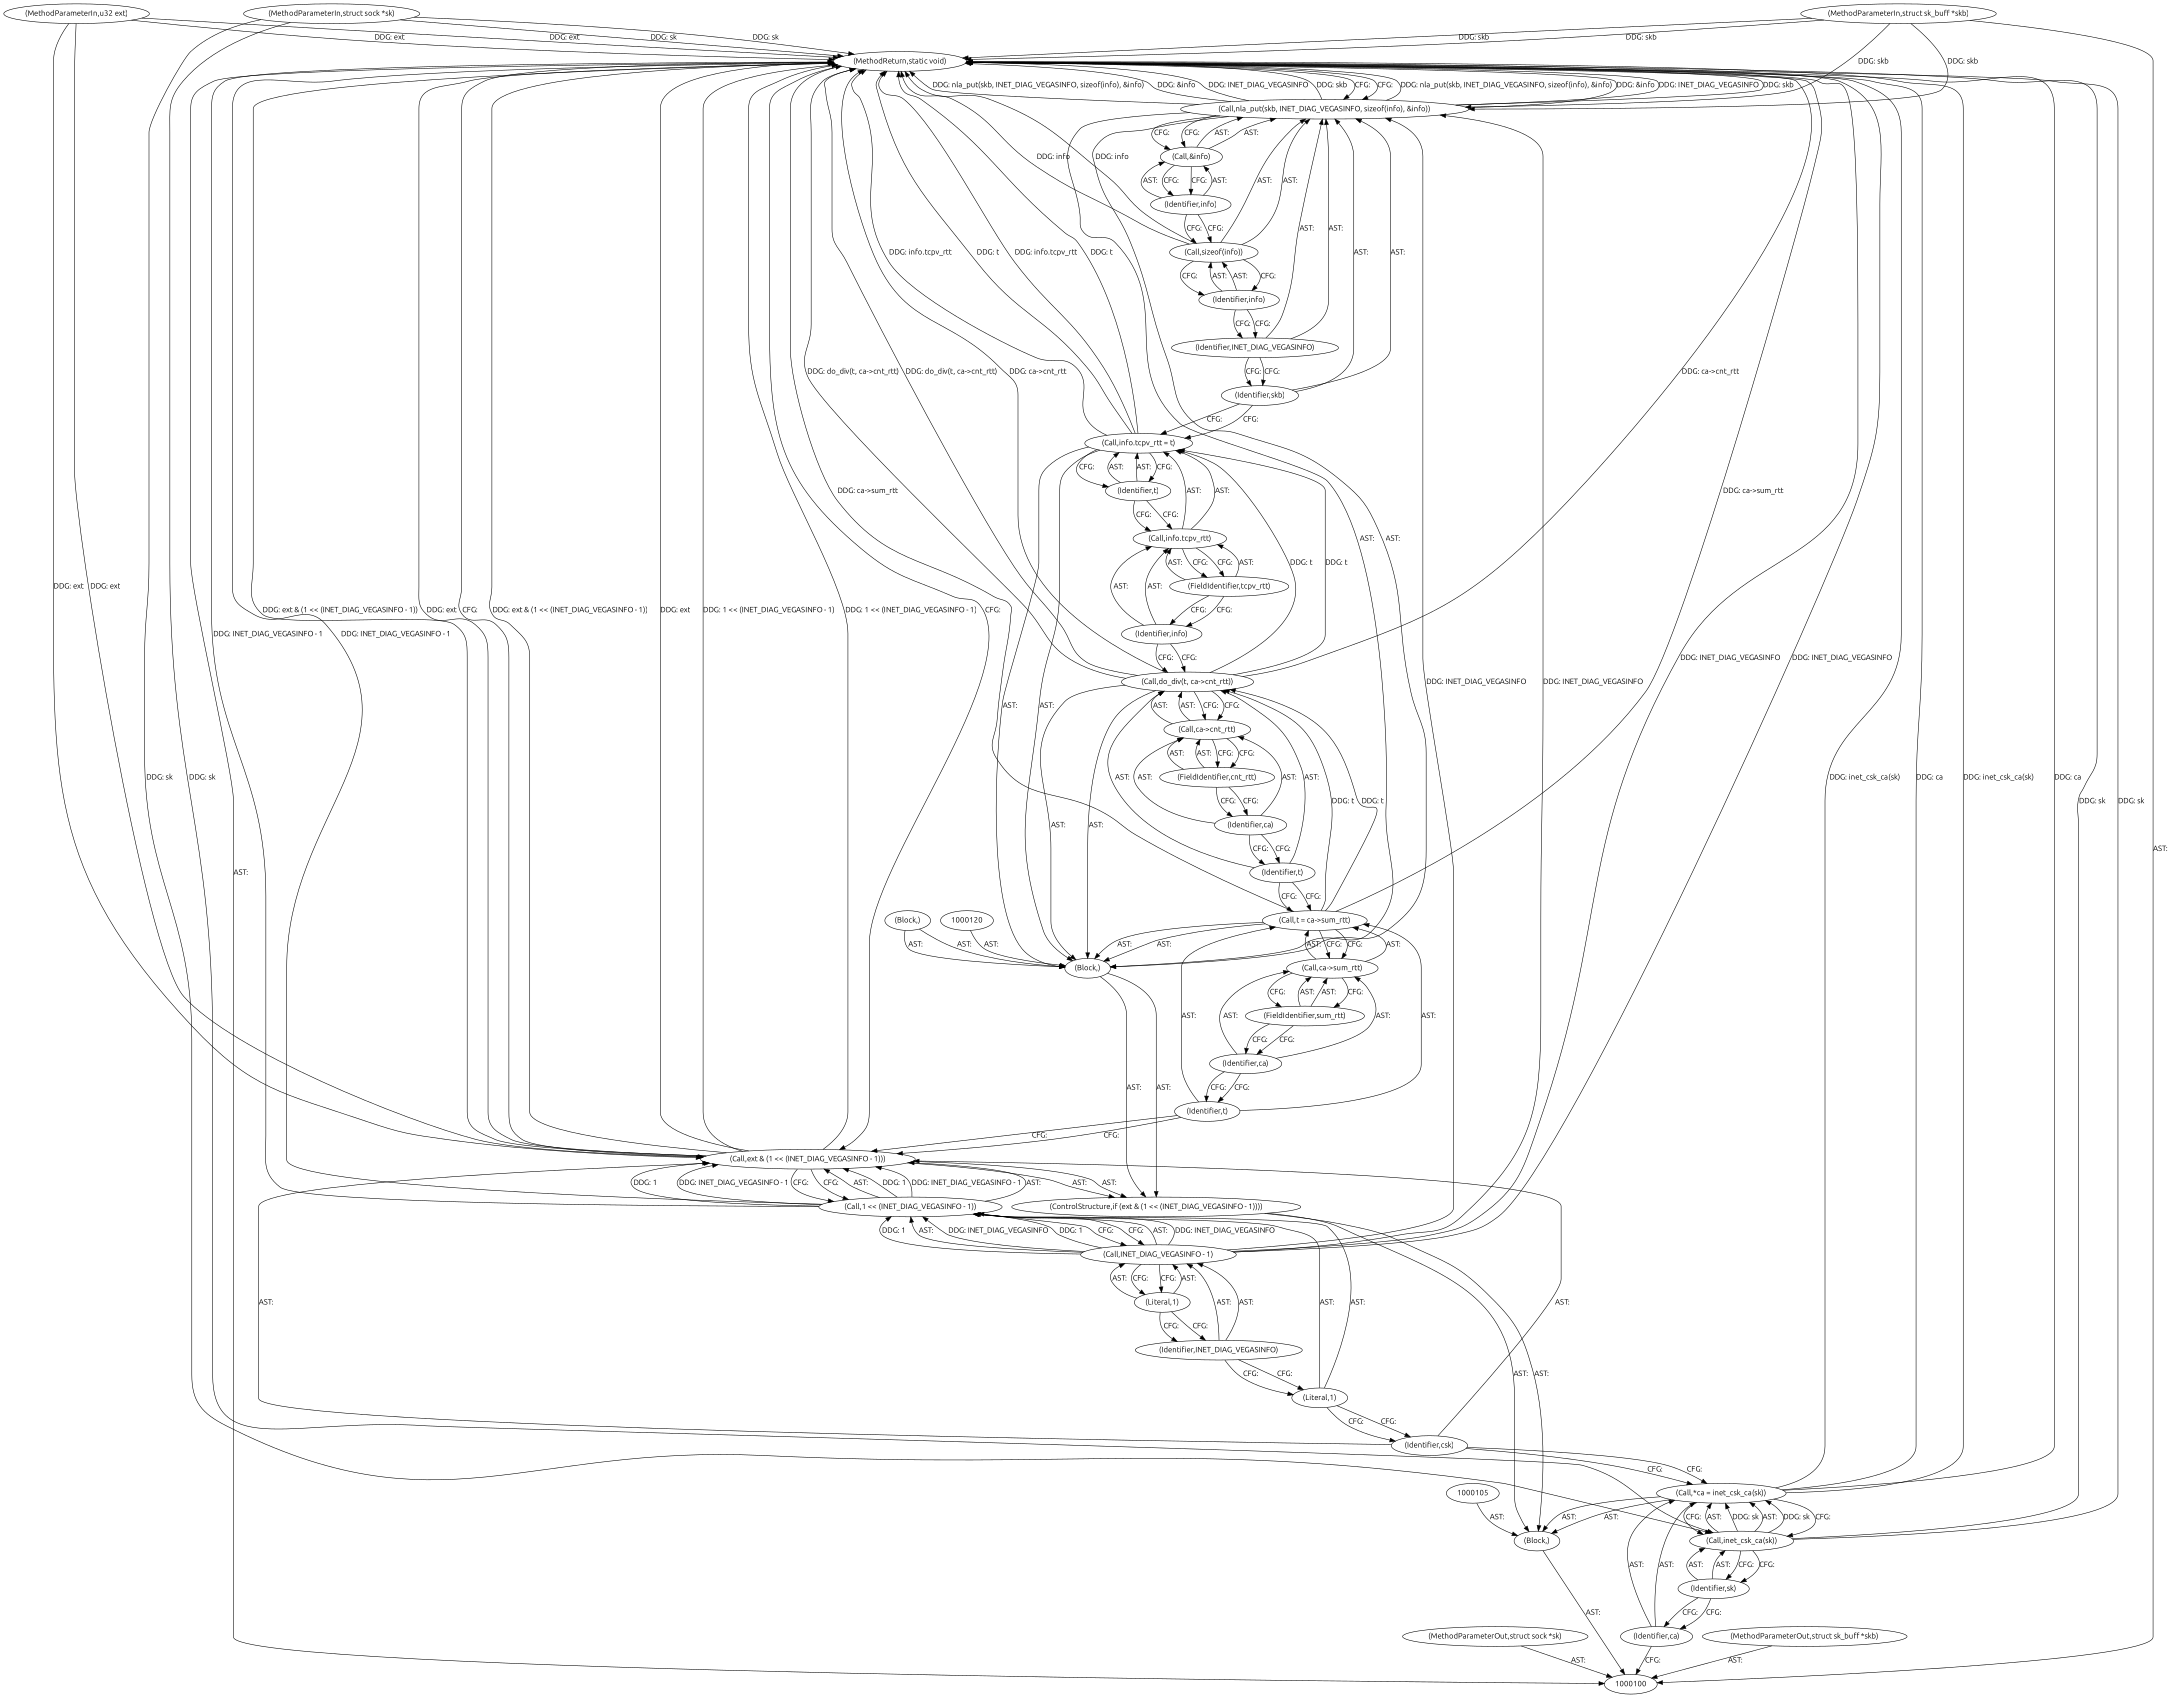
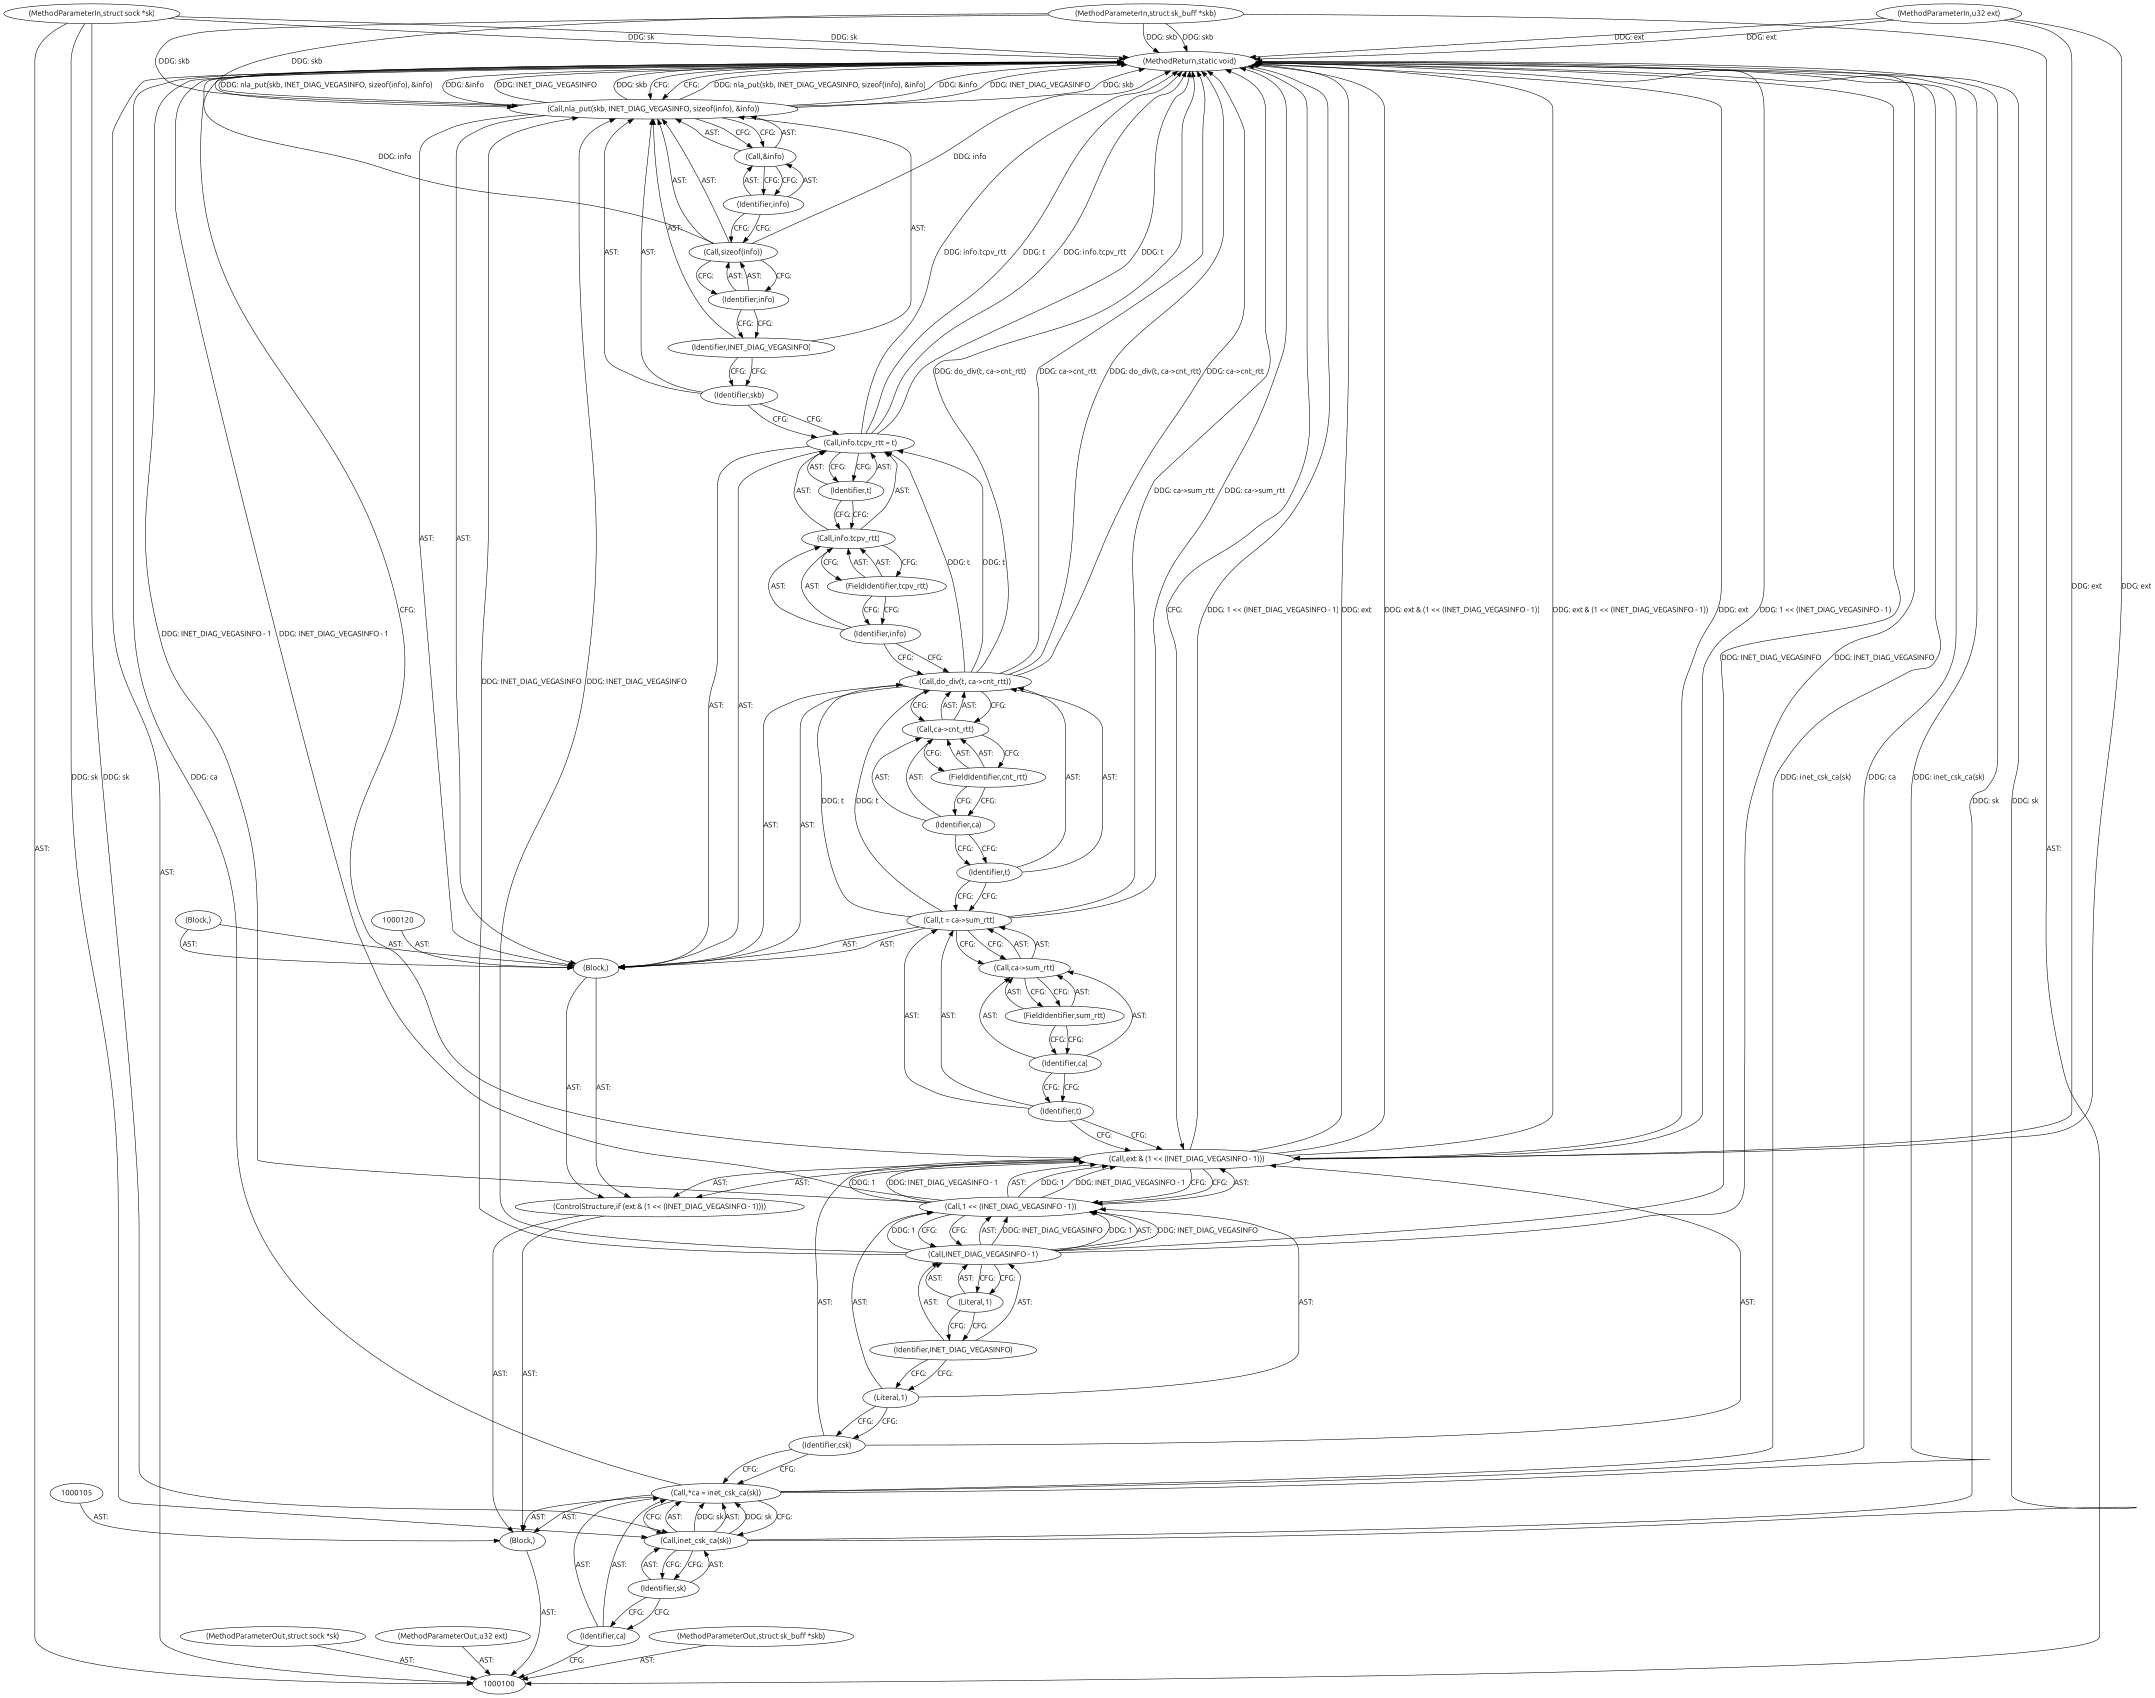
none -> (35, 1043)
none -> (453, 1637)
